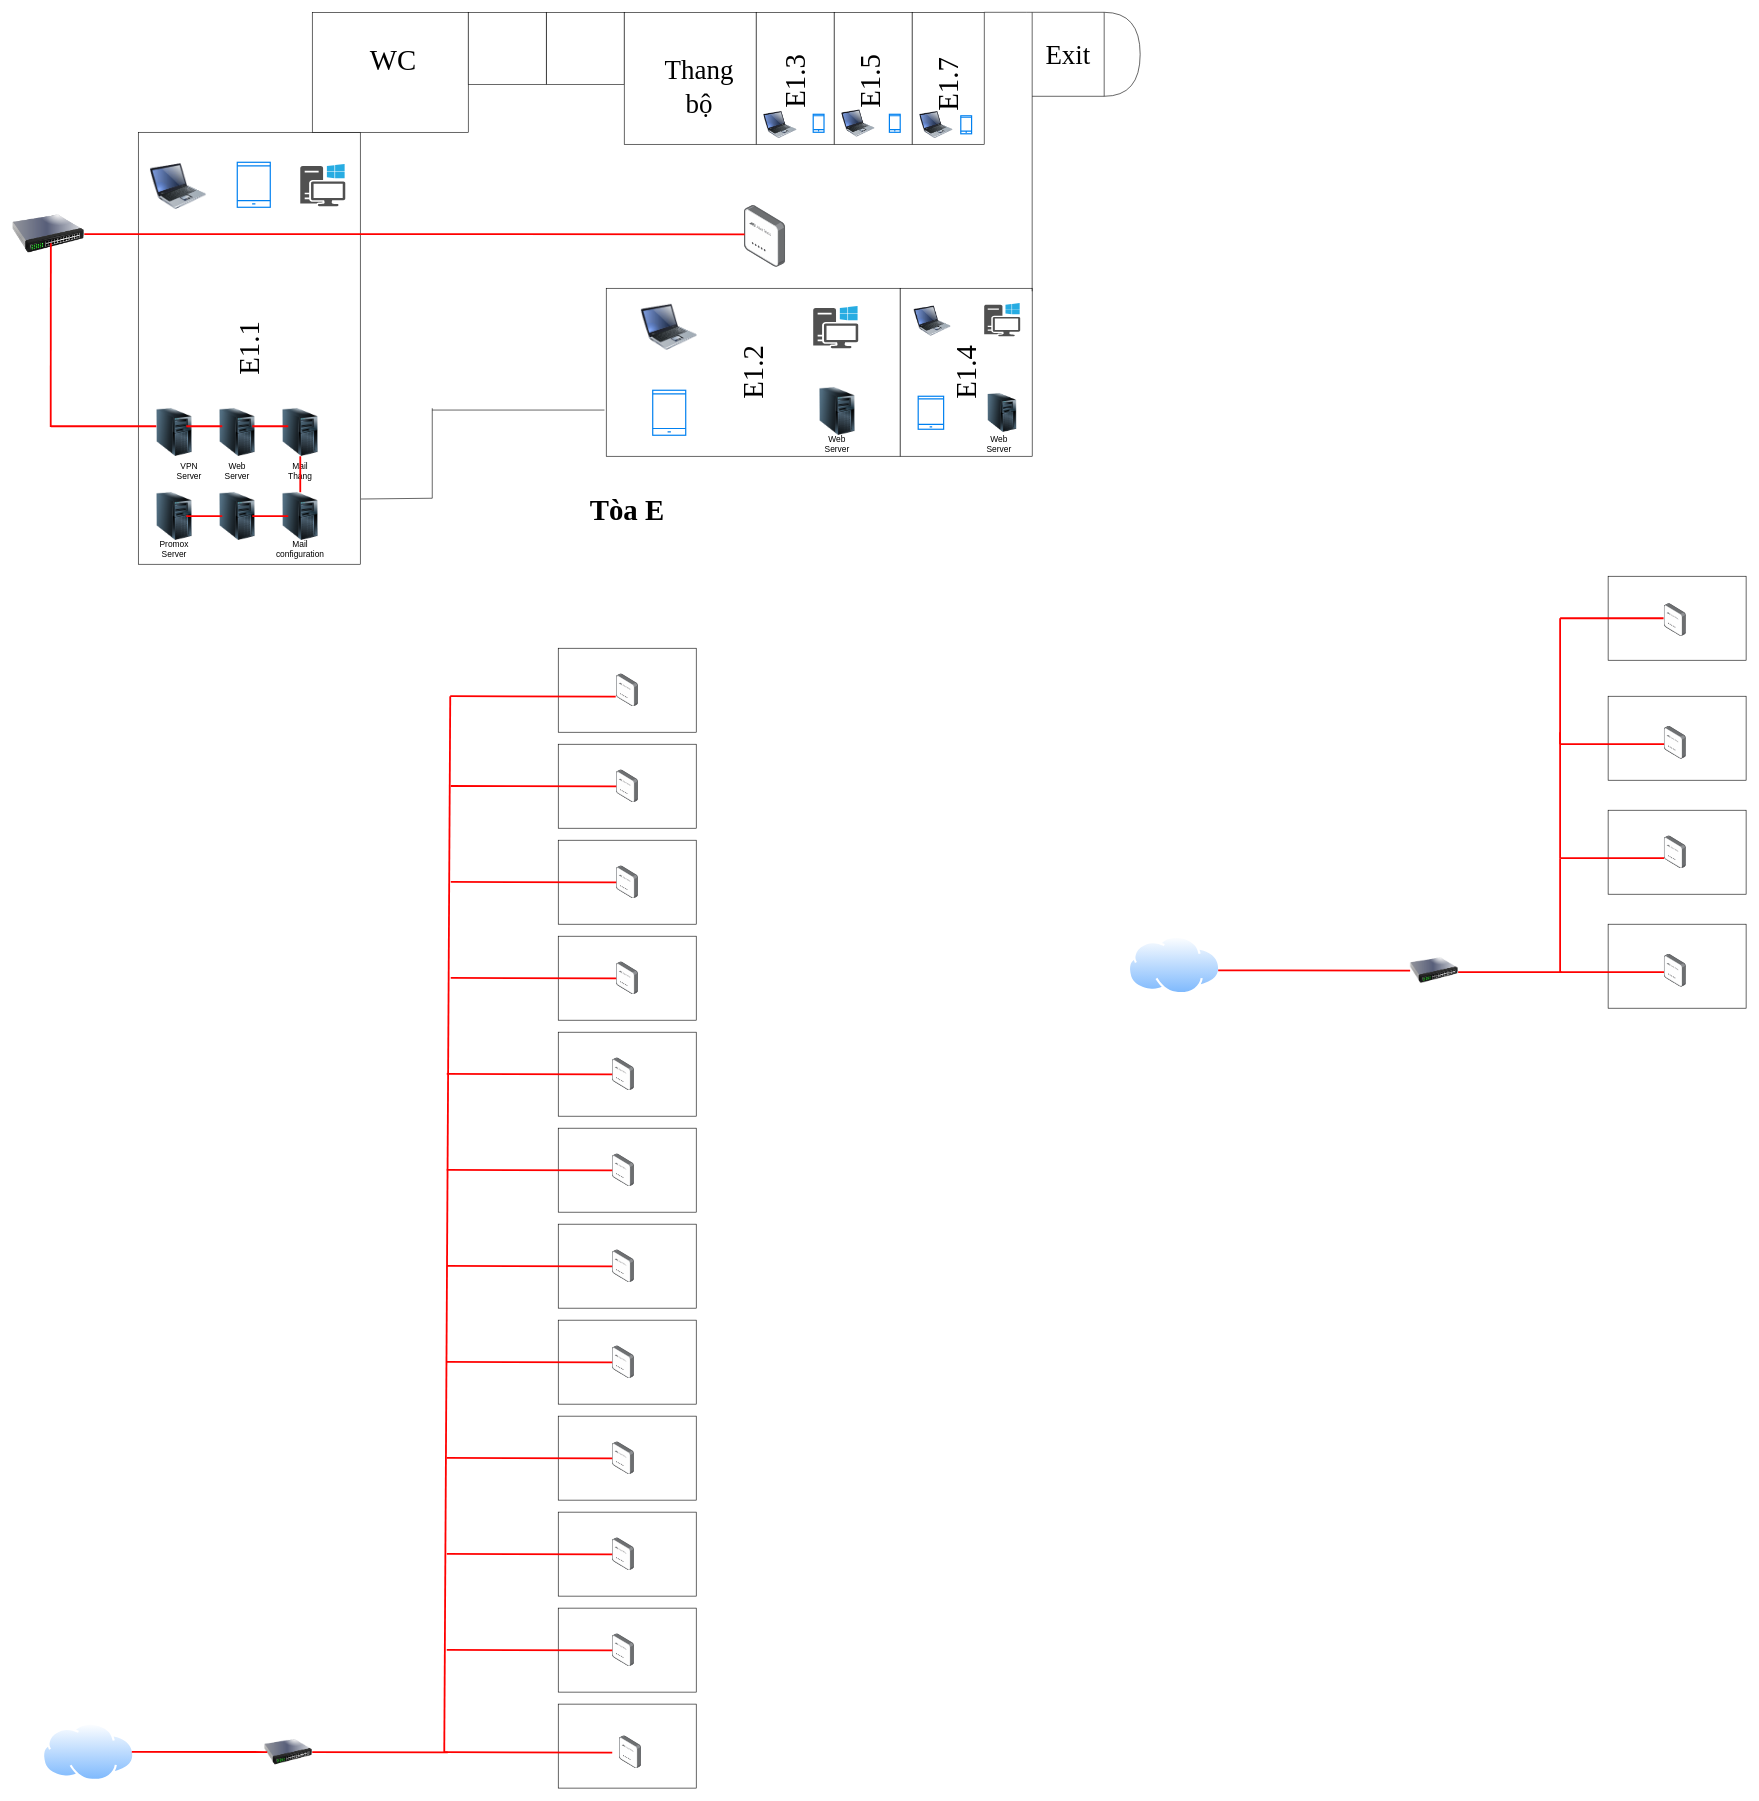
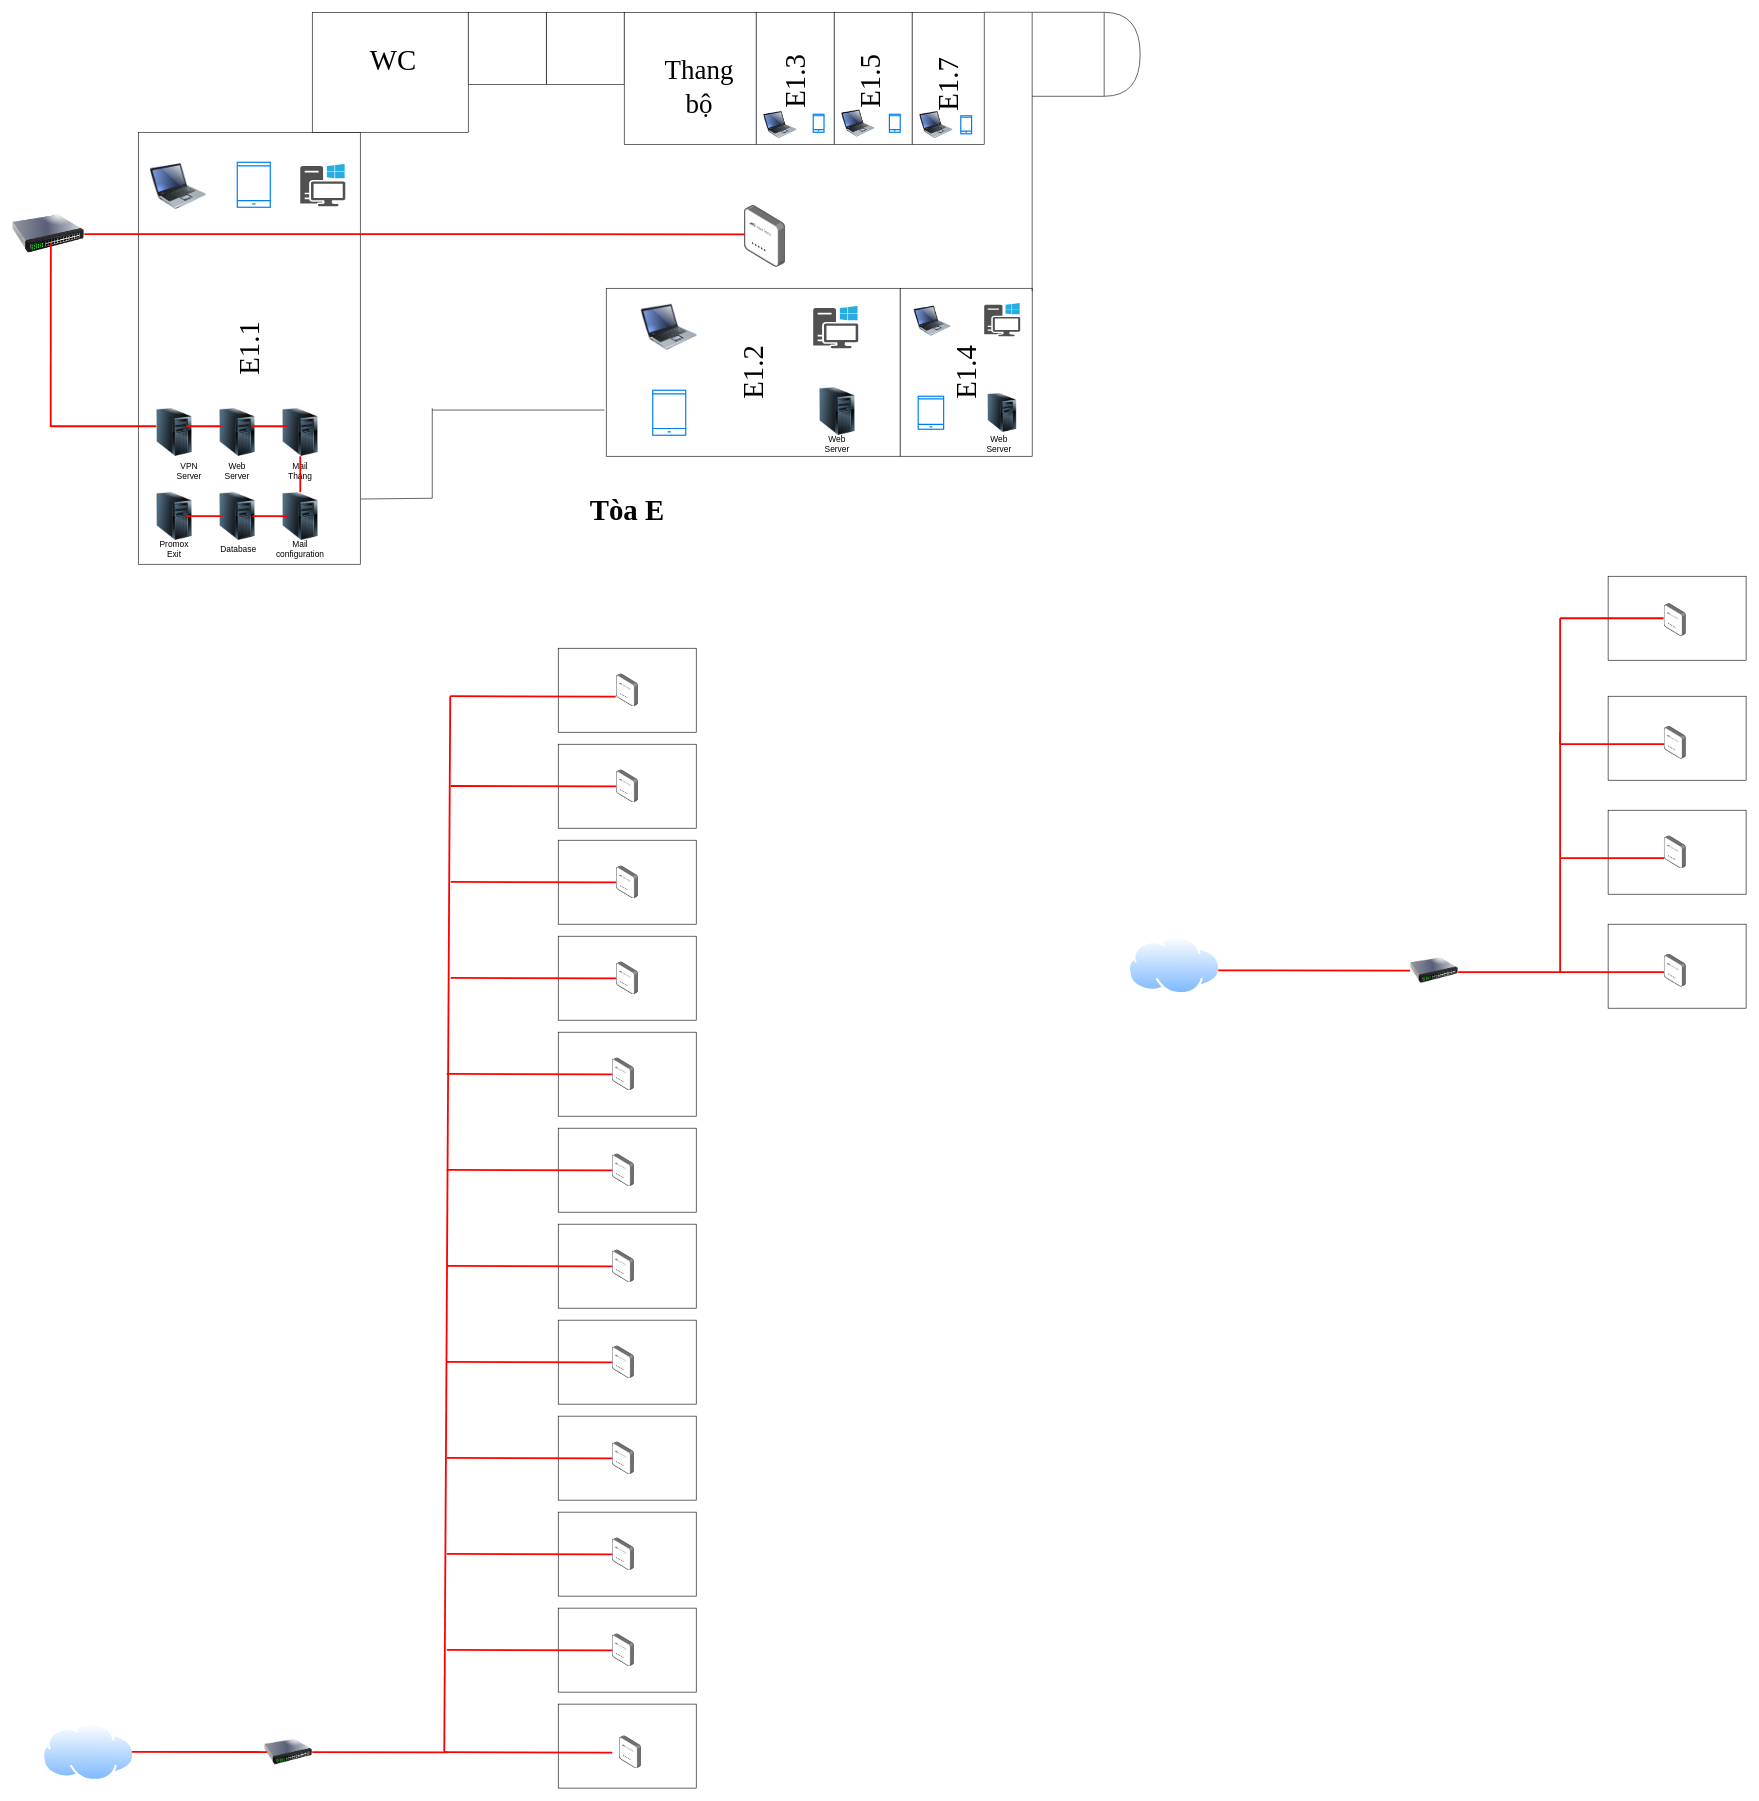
(1068, 54) -> none
(174, 549) -> (174, 549)
none -> (237, 549)
